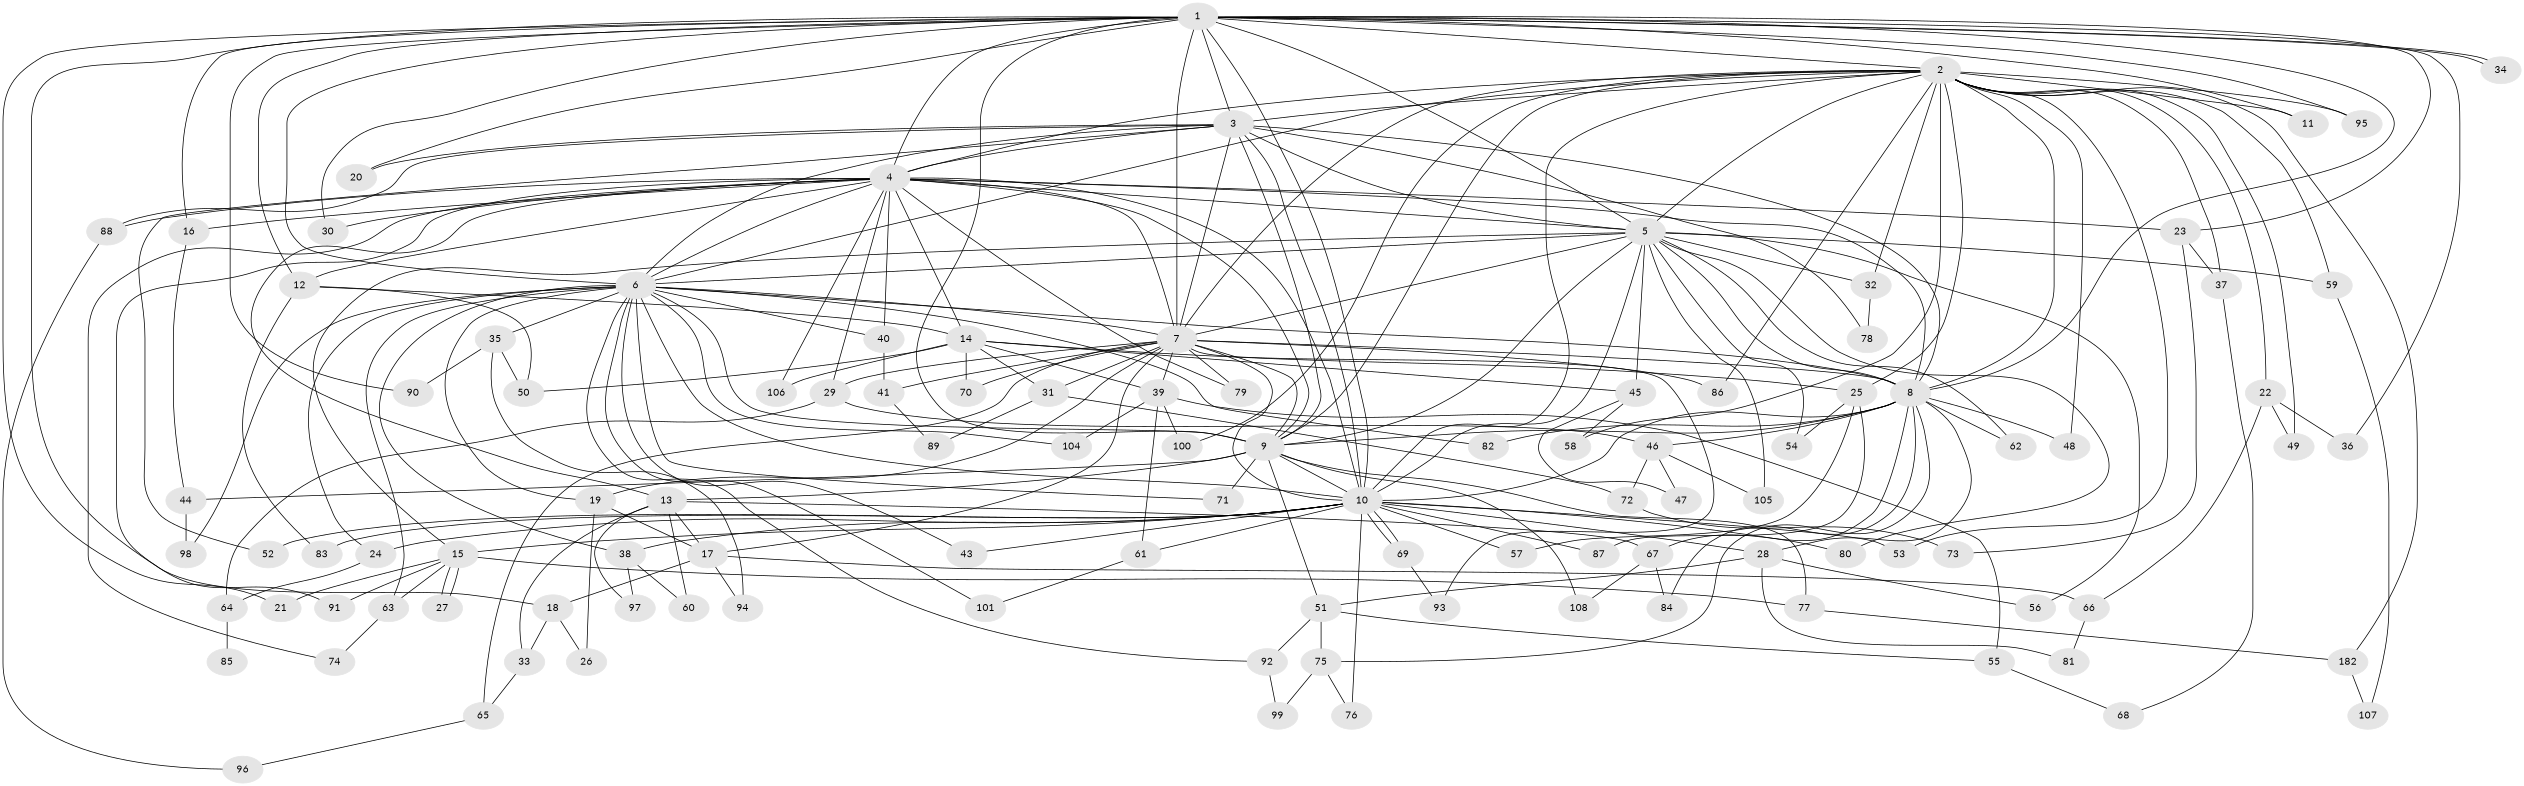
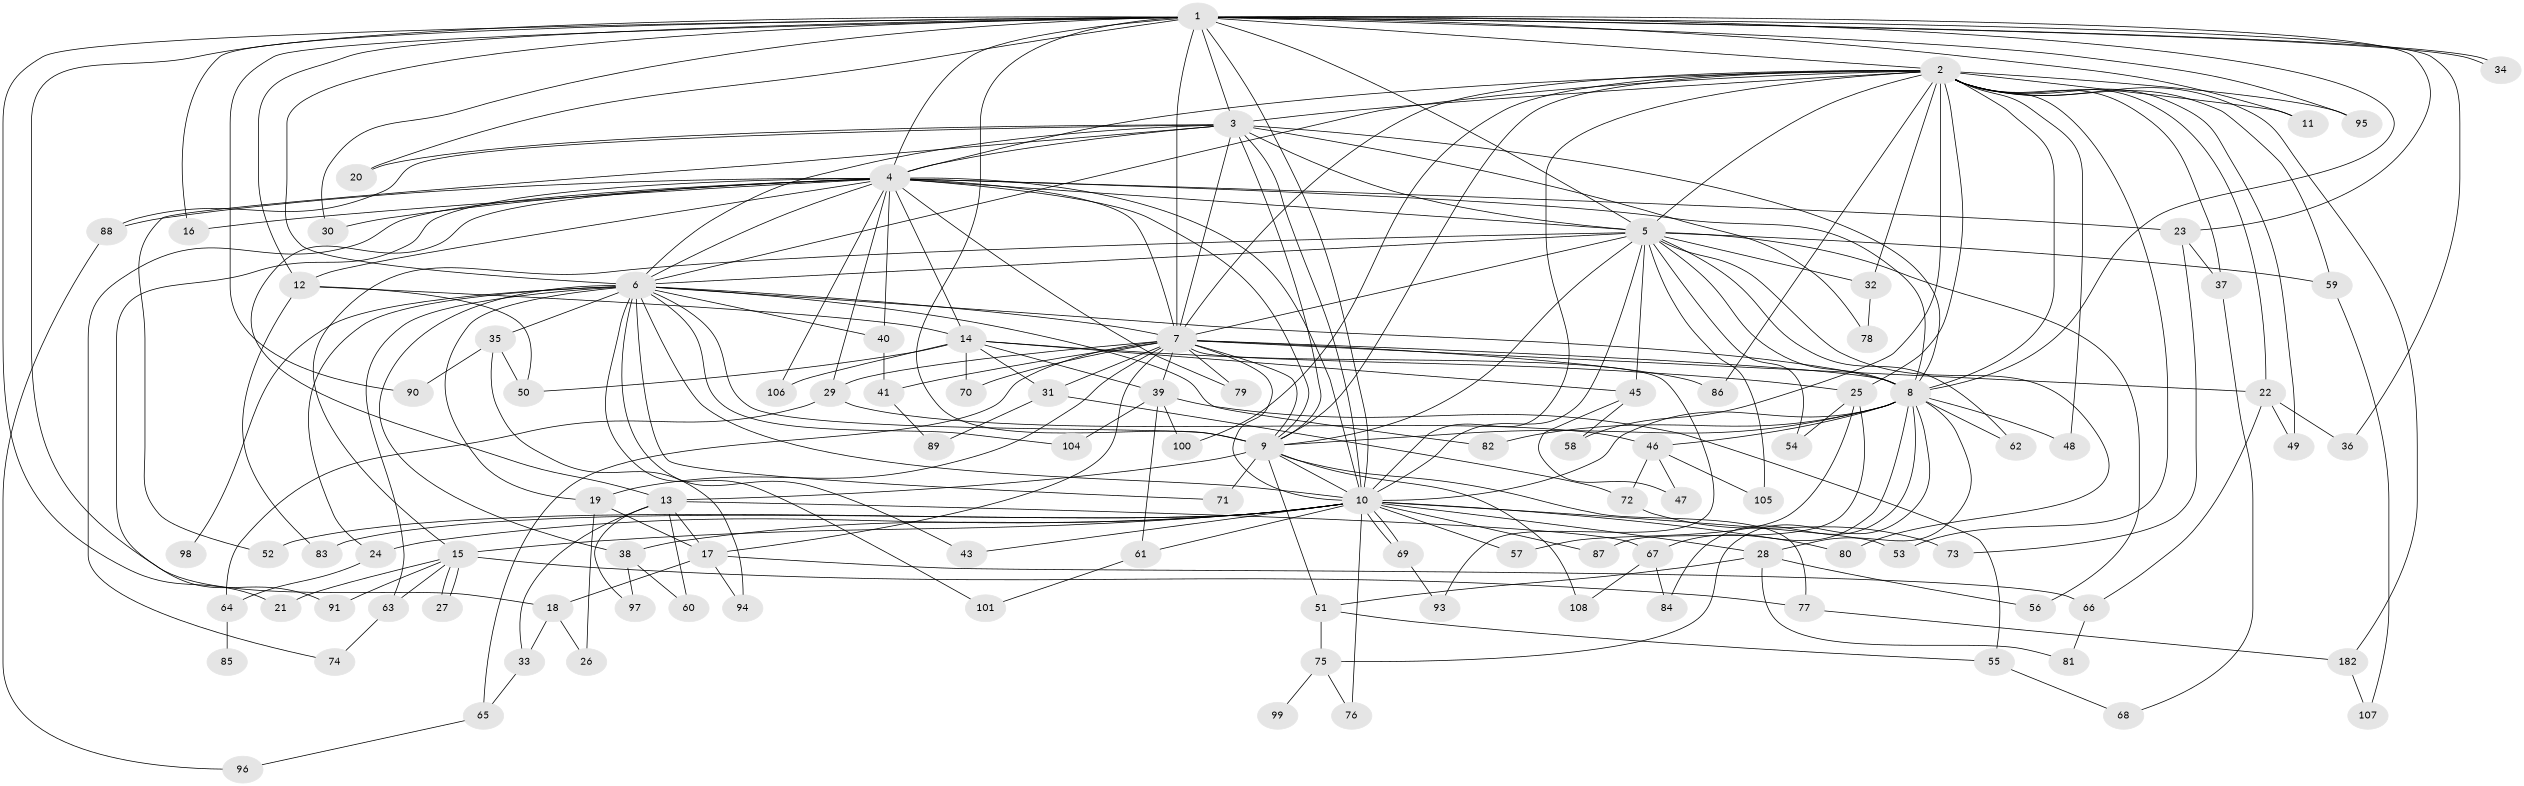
none -> (1721, 366)
(186, 501) -> none
(1267, 662) -> none
